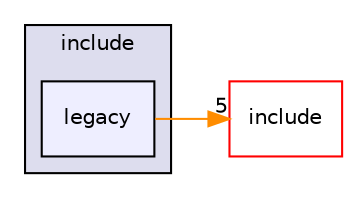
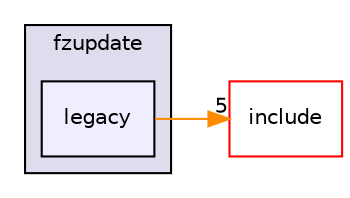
(98, 45) -> (98, 45)
